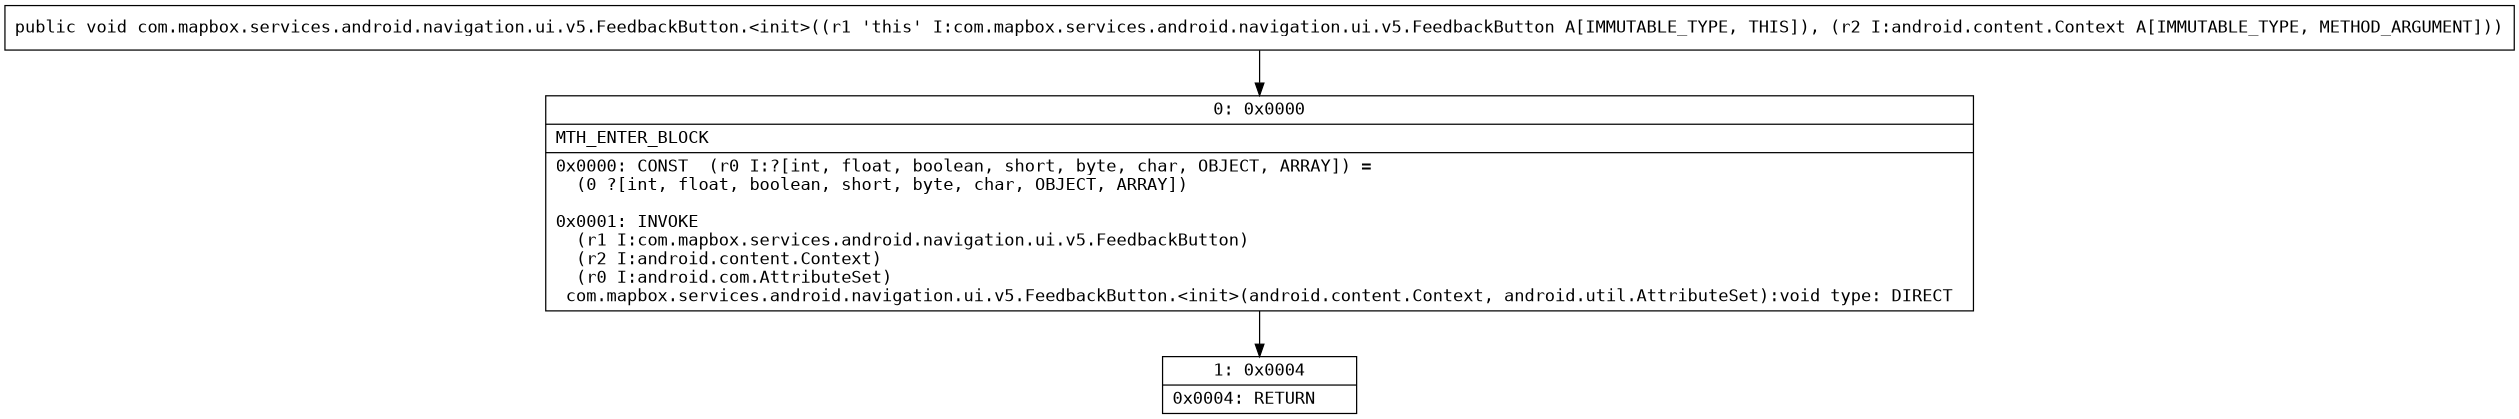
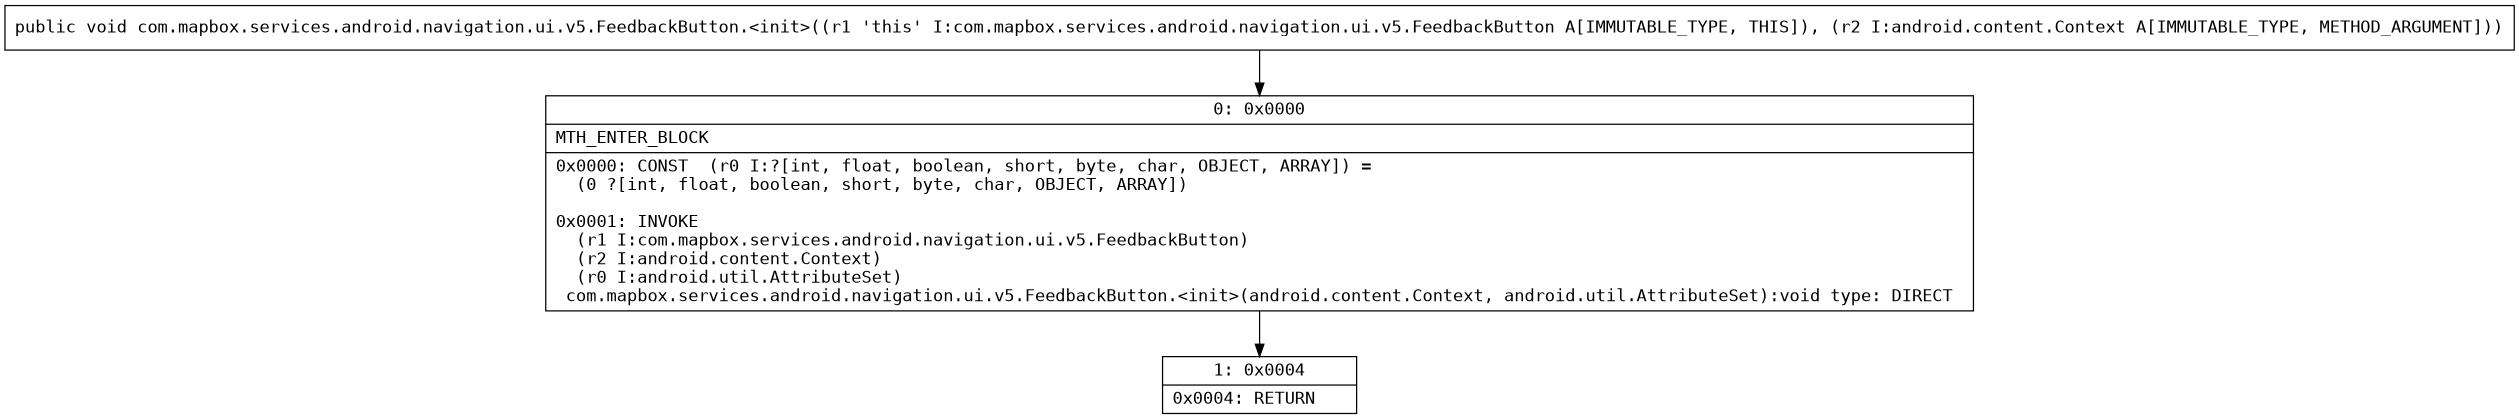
(724, 278) -> (729, 278)
